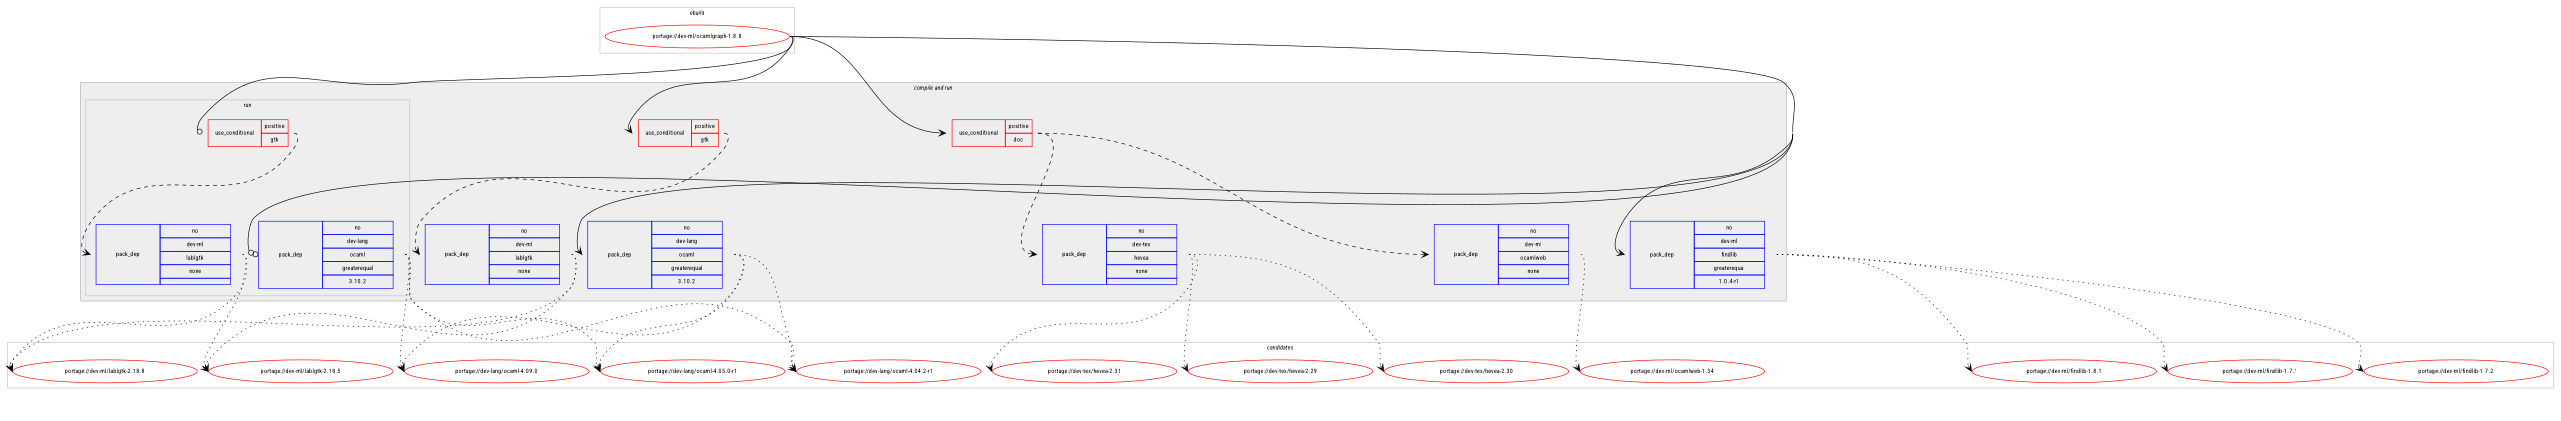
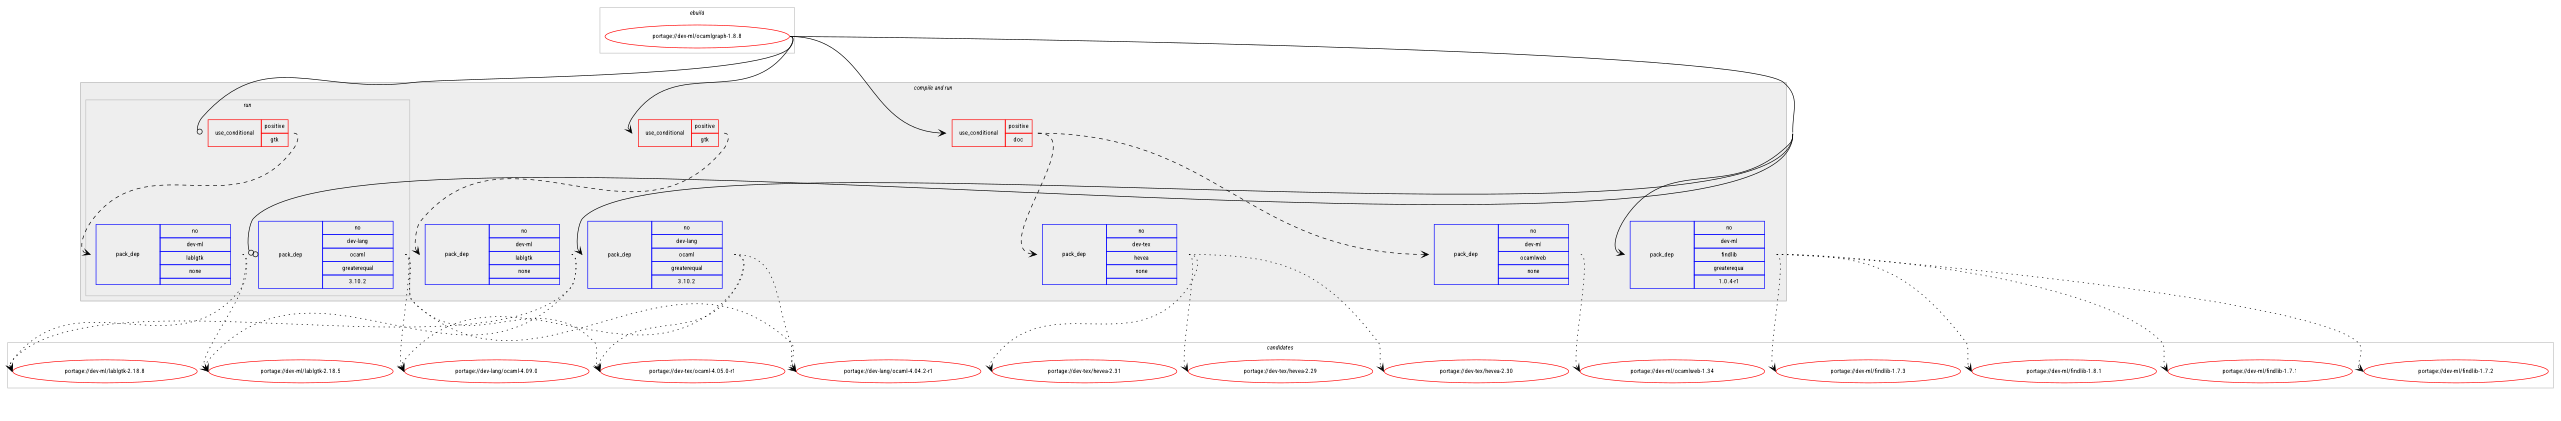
(693, 371) -> (693, 371)
none -> (1868, 371)
